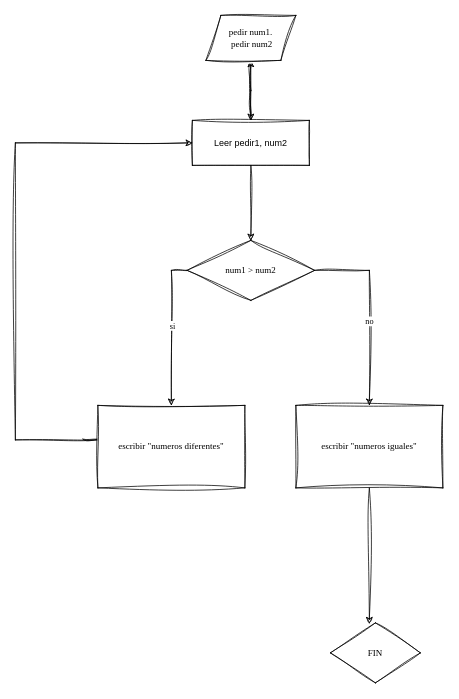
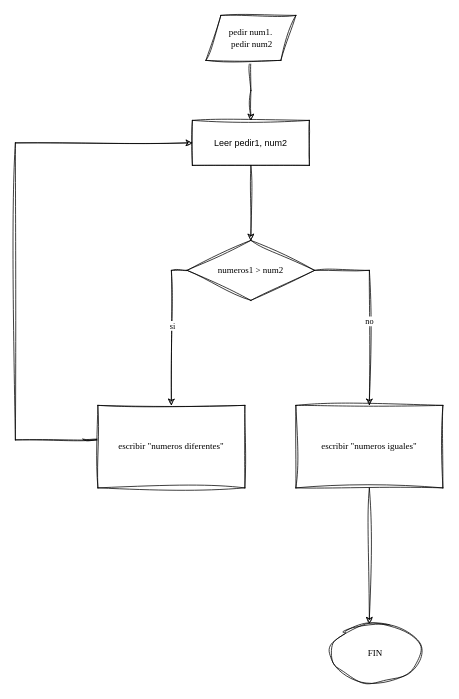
(251, 117) -> none
(251, 270) -> (251, 270)
(375, 653) -> (375, 653)
